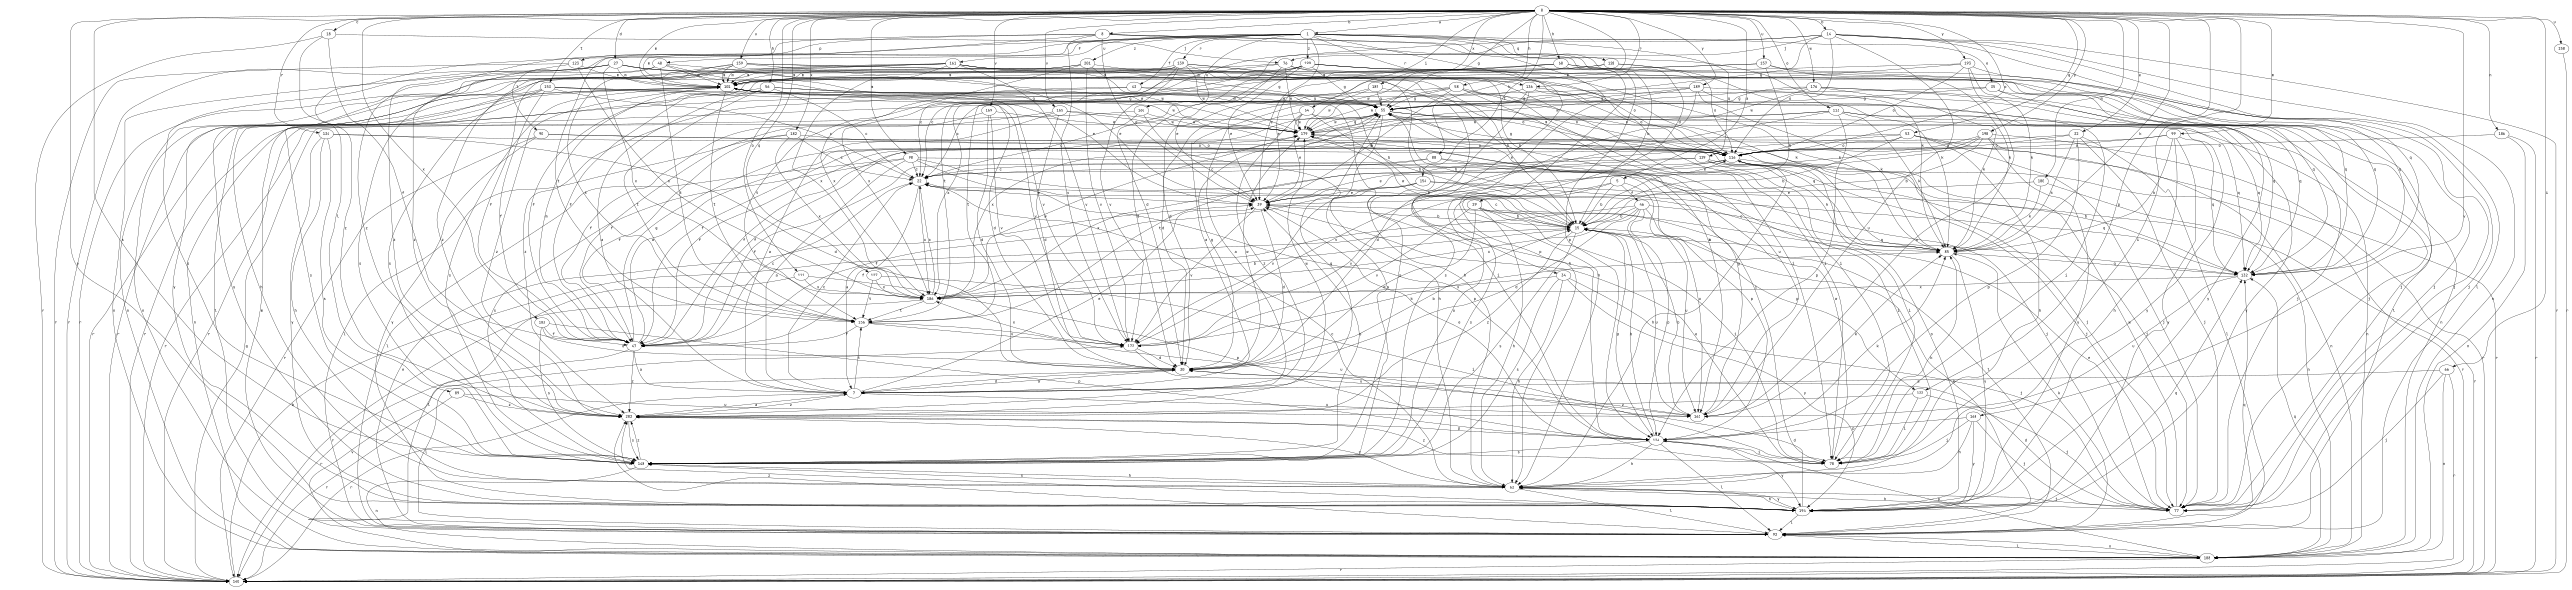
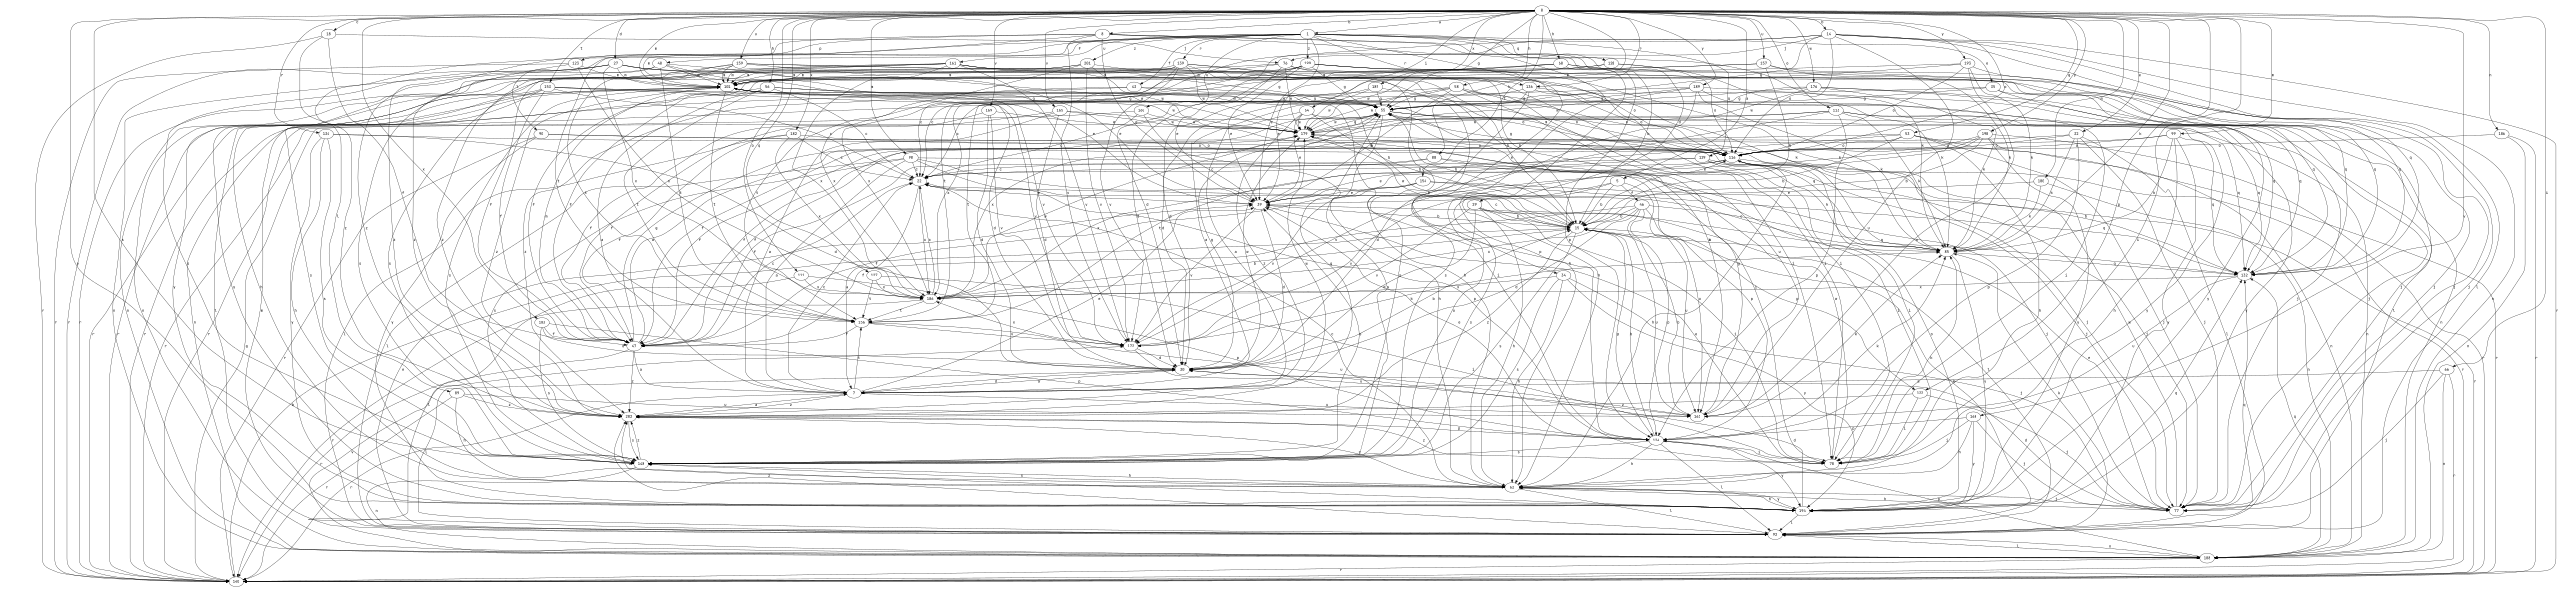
(2562, 49) -> none
none -> (981, 480)
